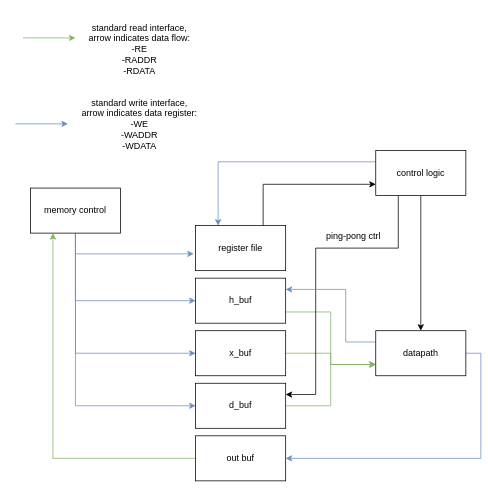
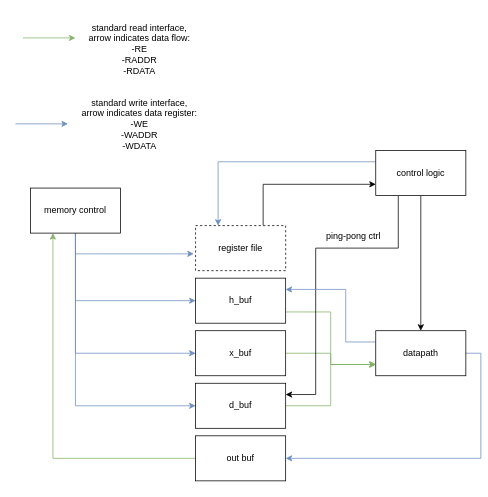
(240, 248) -> (240, 248)
